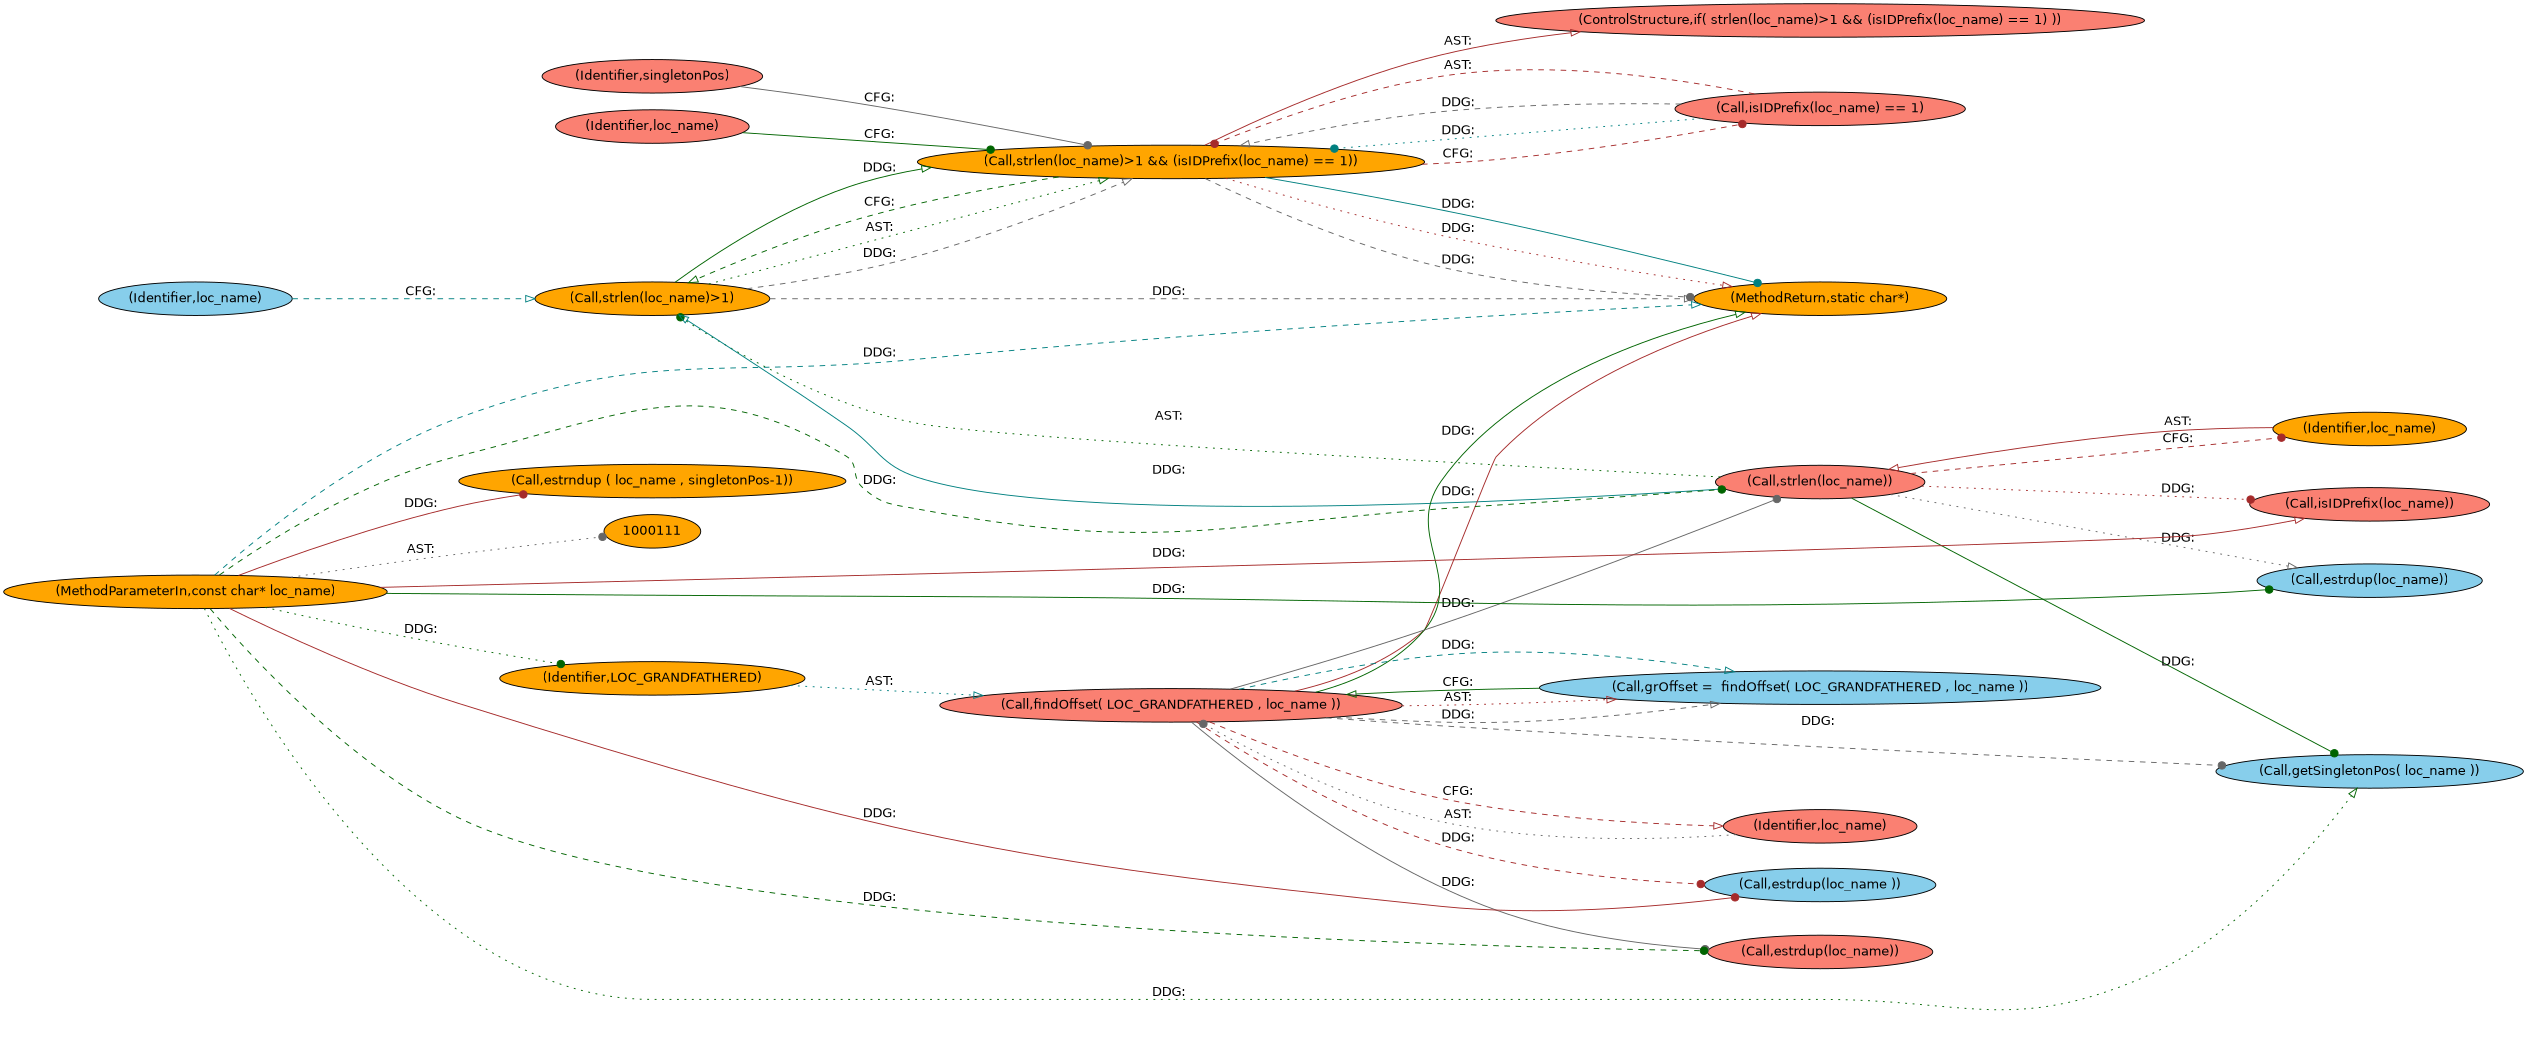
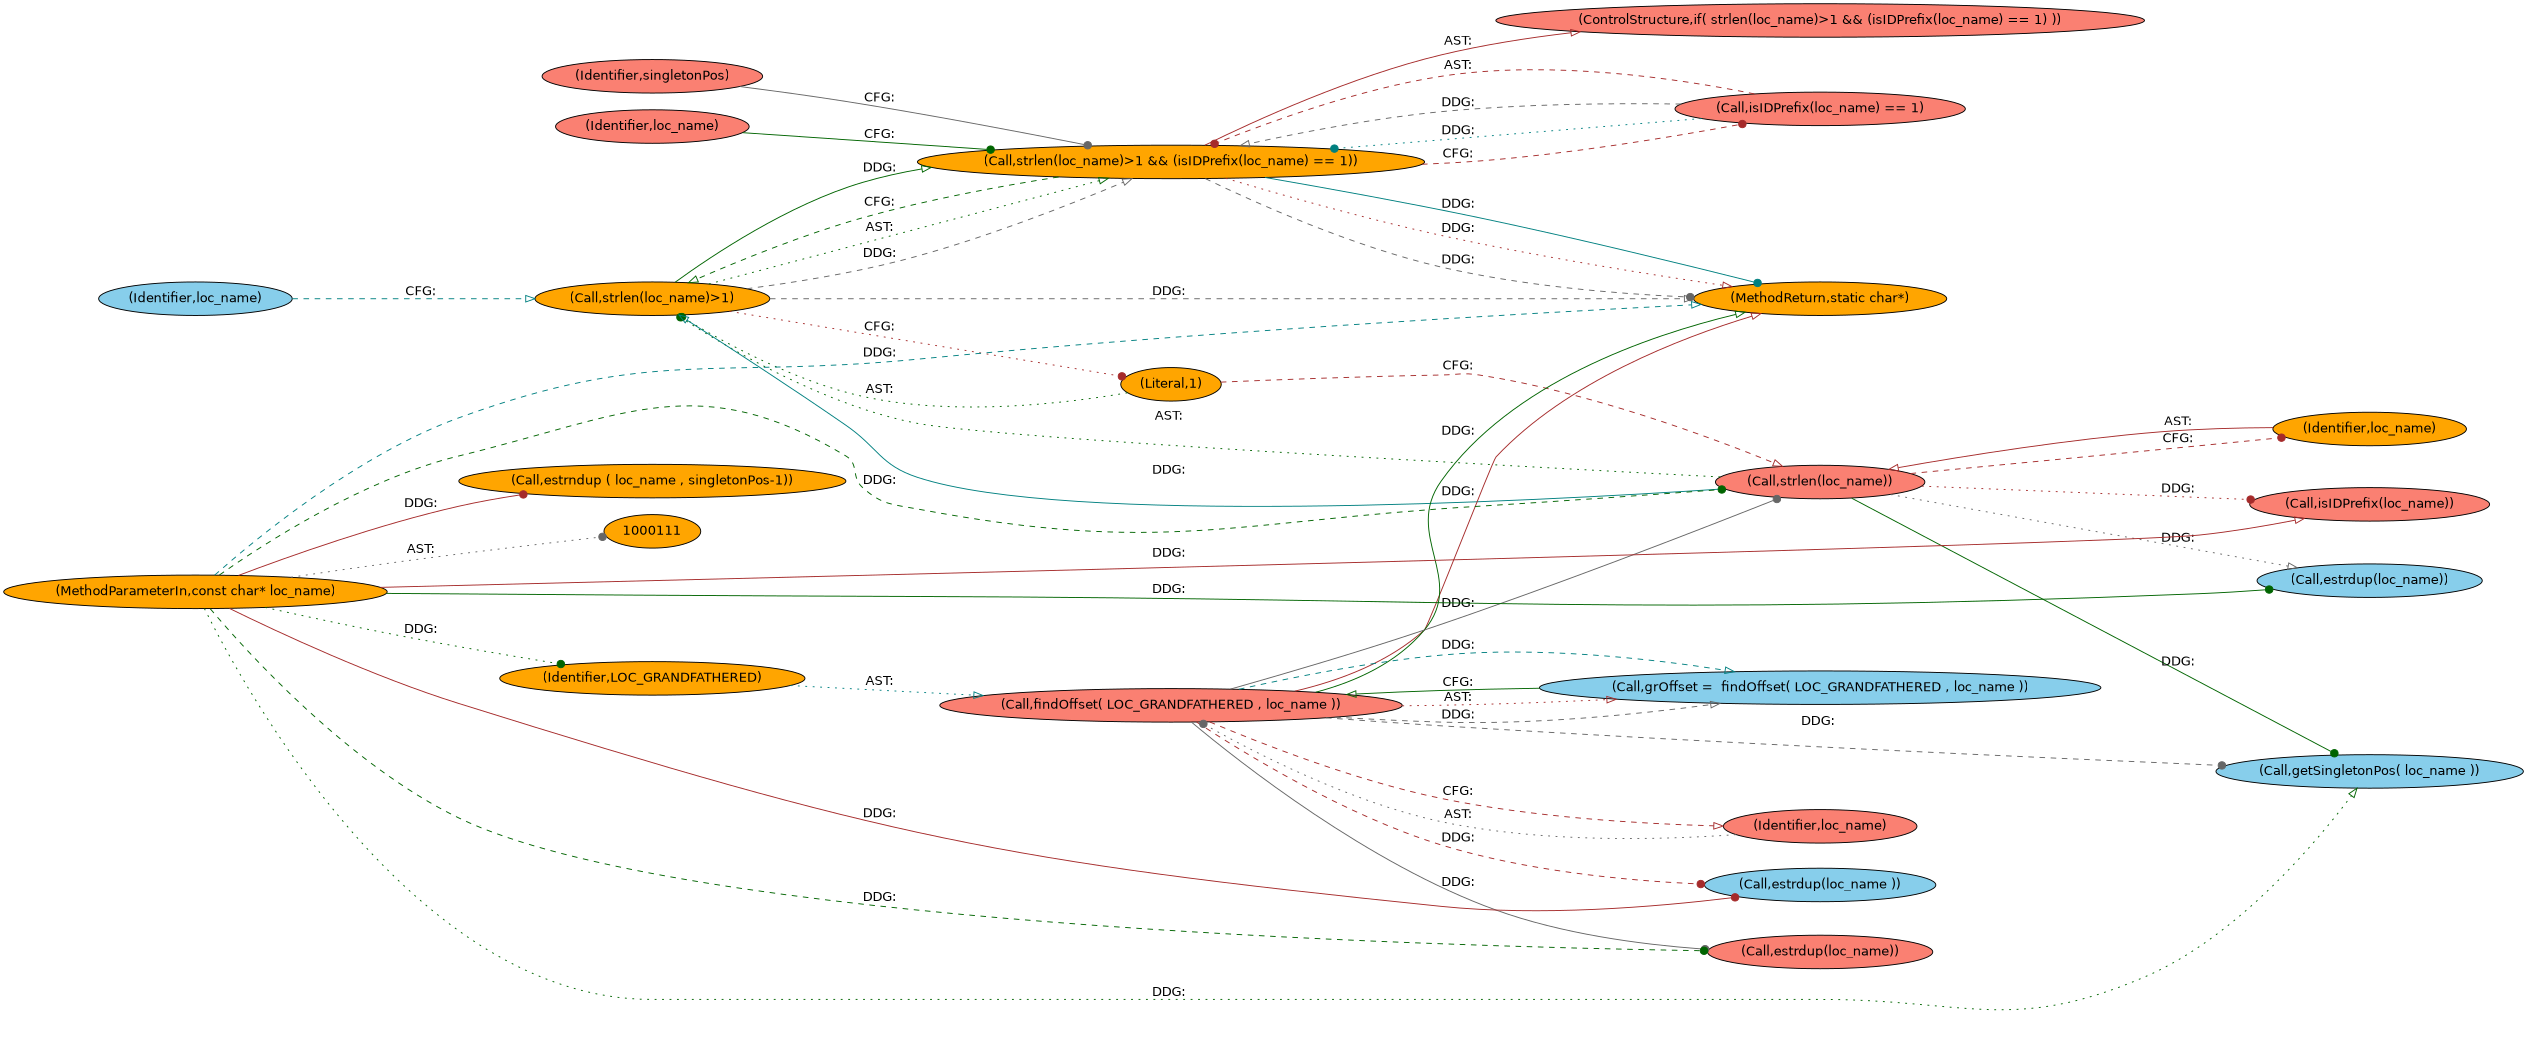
none -> (1171, 384)
